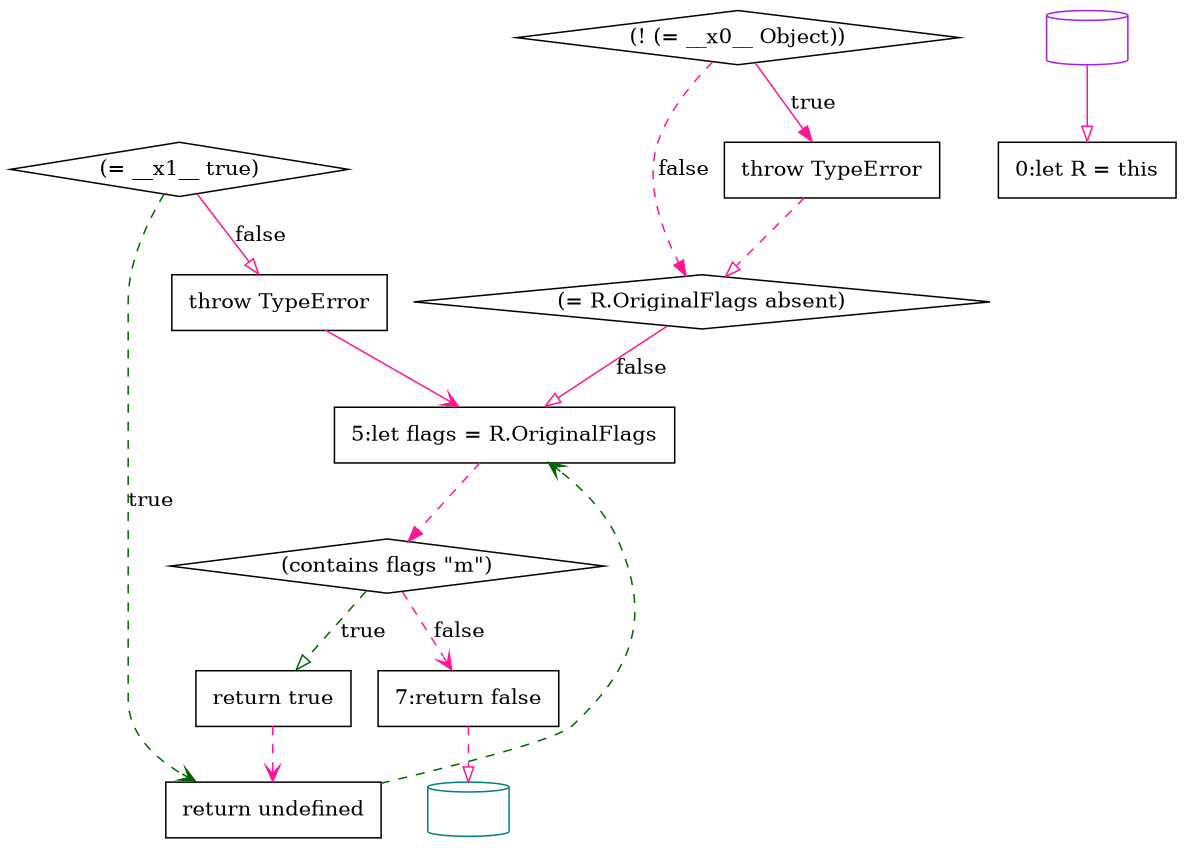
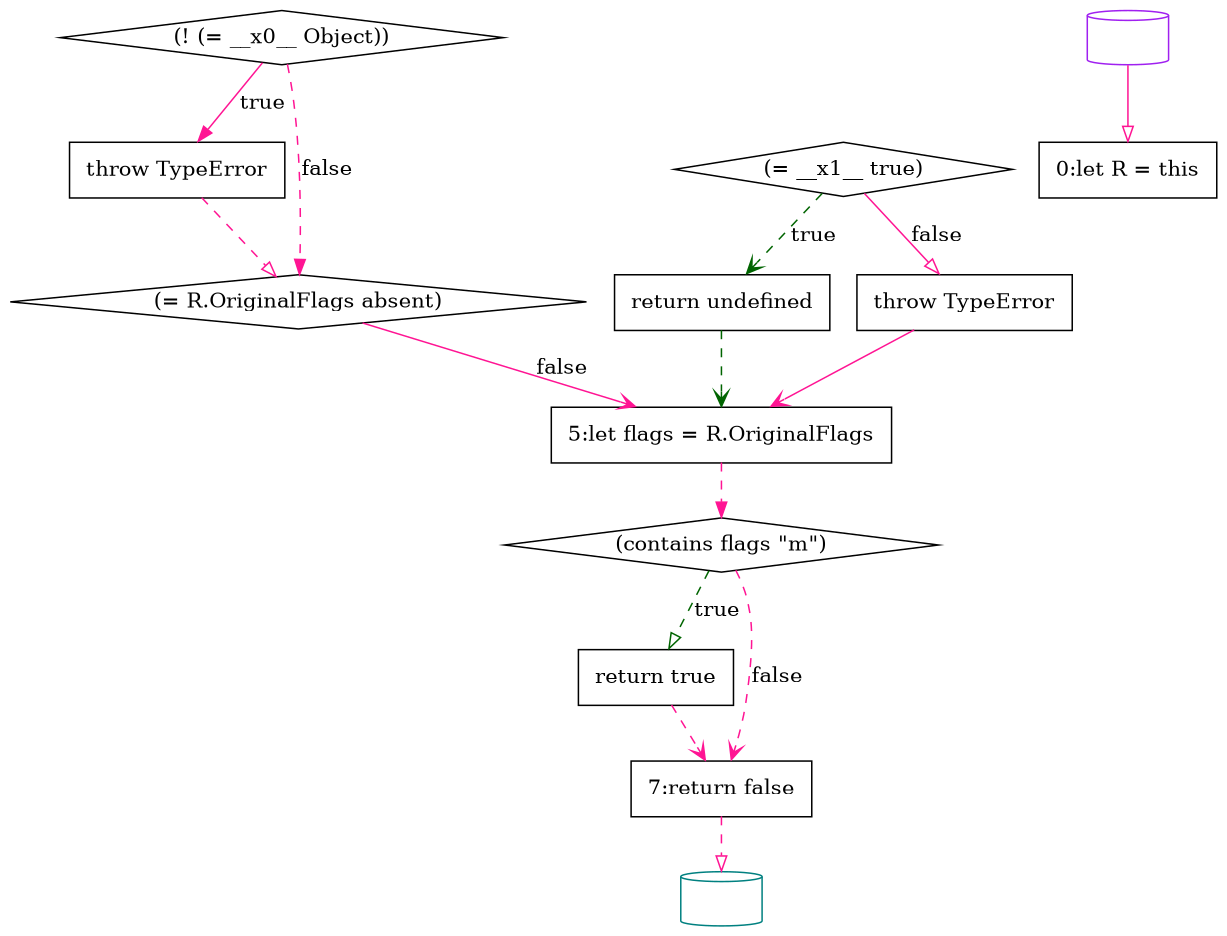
(613, 362) -> (492, 363)
(273, 746) -> (684, 726)
